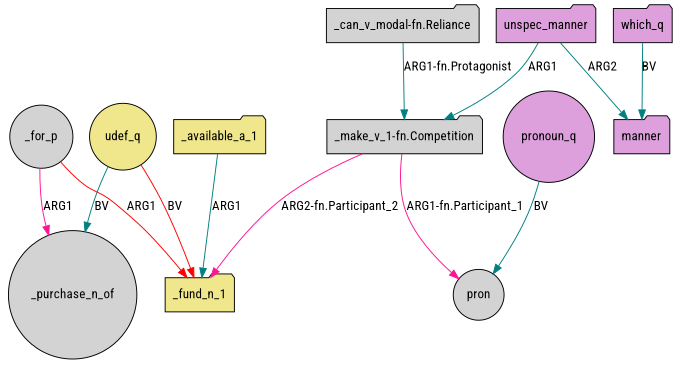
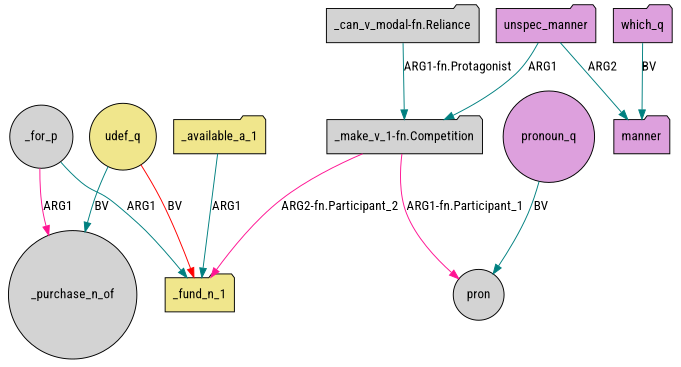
(125, 212) -> (125, 212)
